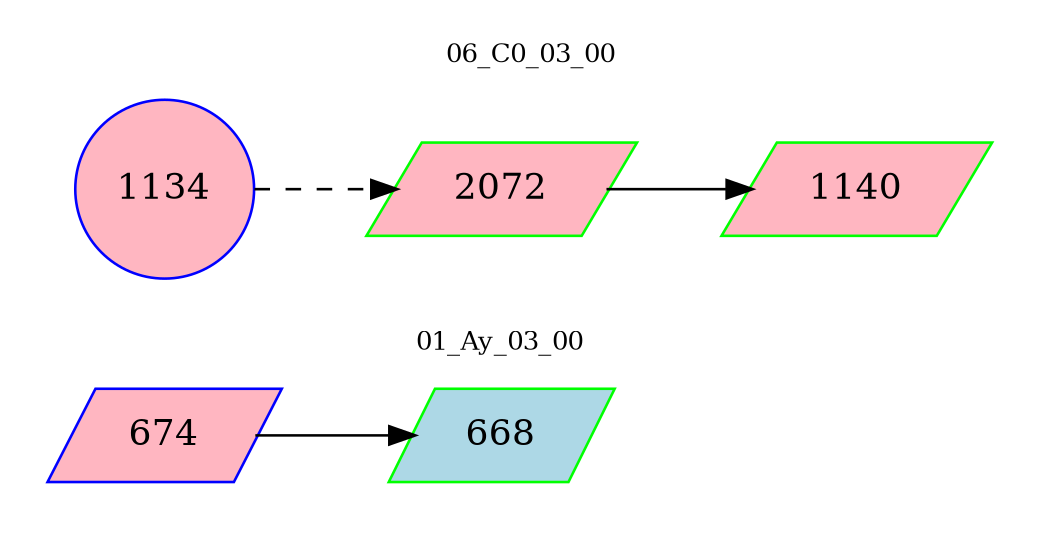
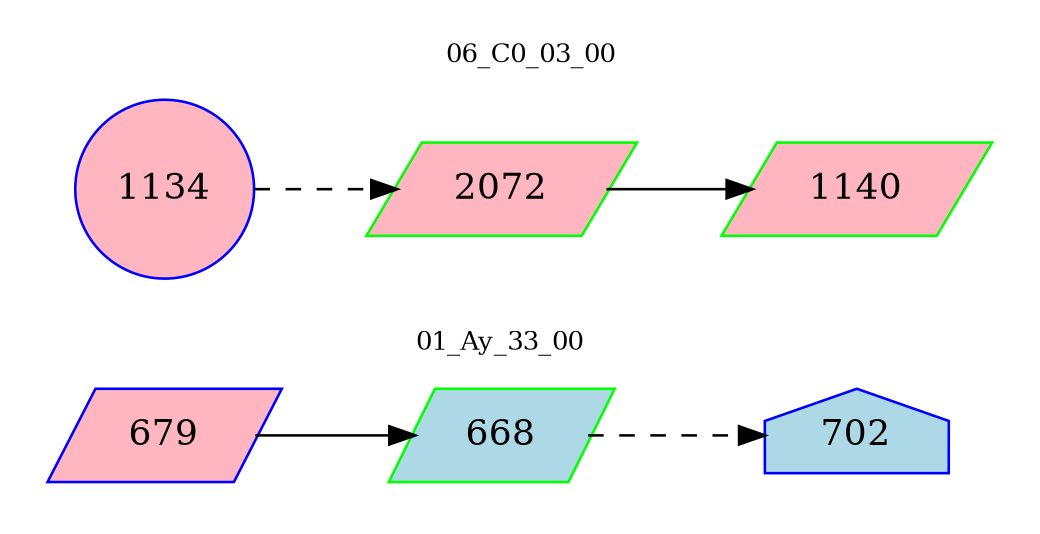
(500, 343) -> (500, 343)
(165, 435) -> (165, 435)
none -> (857, 435)
